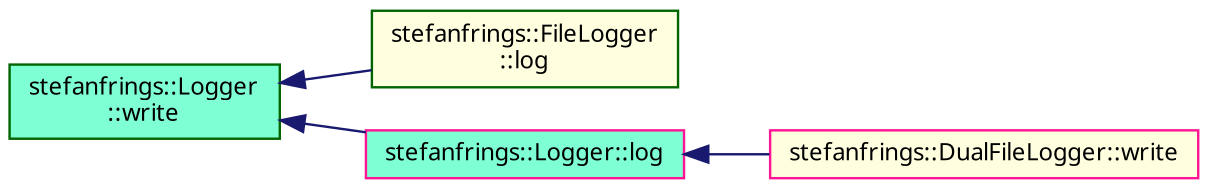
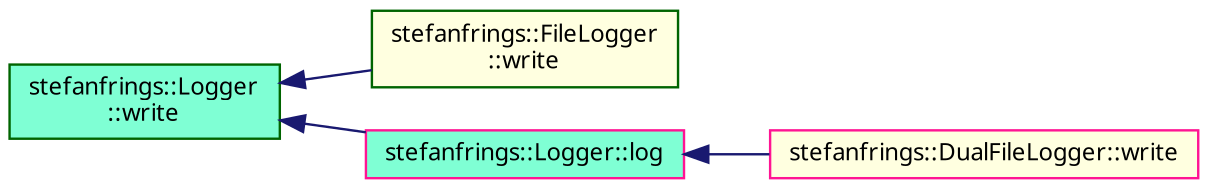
(525, 49) -> (525, 49)
